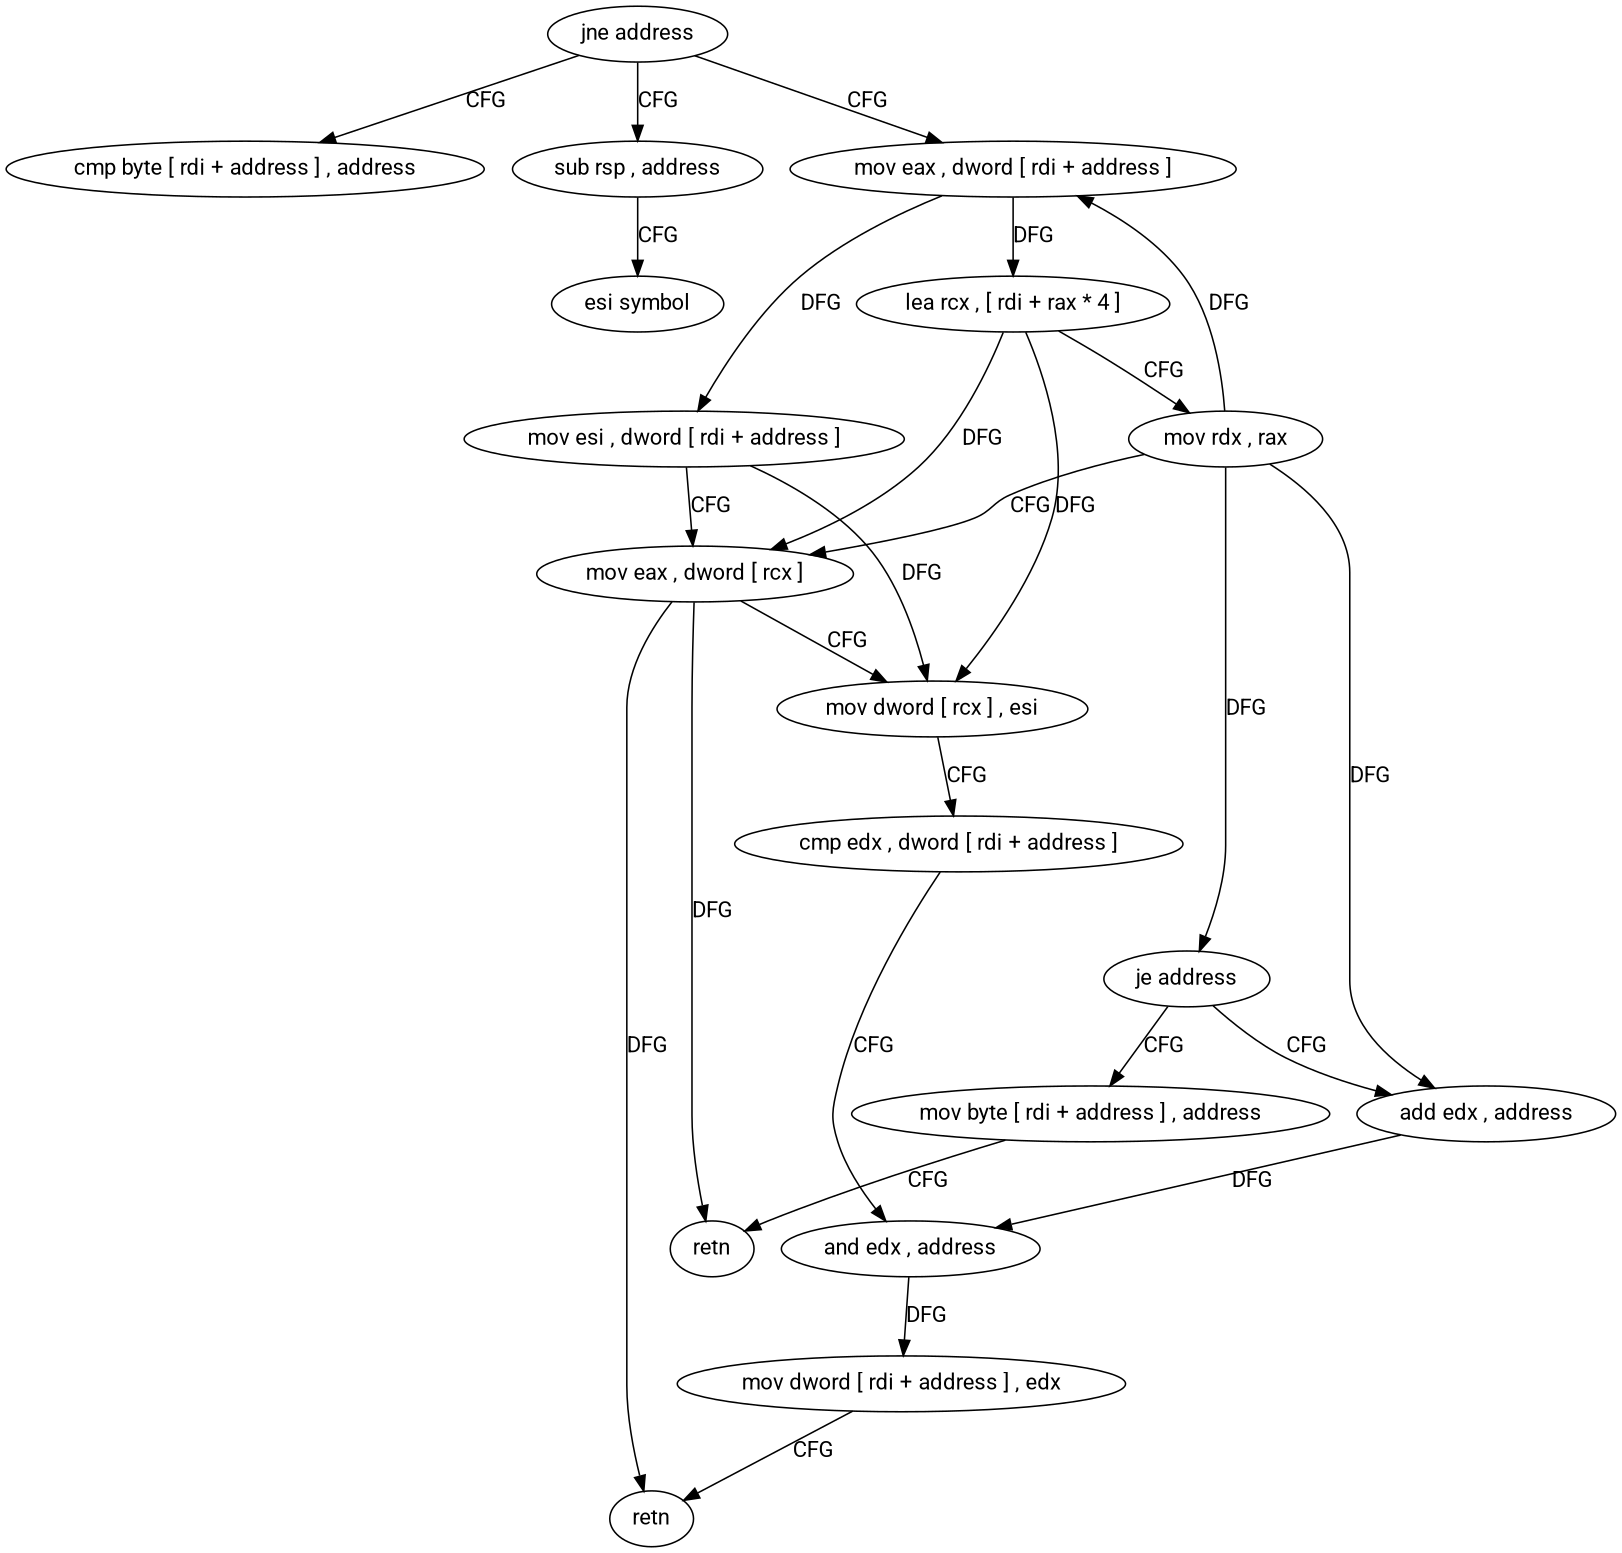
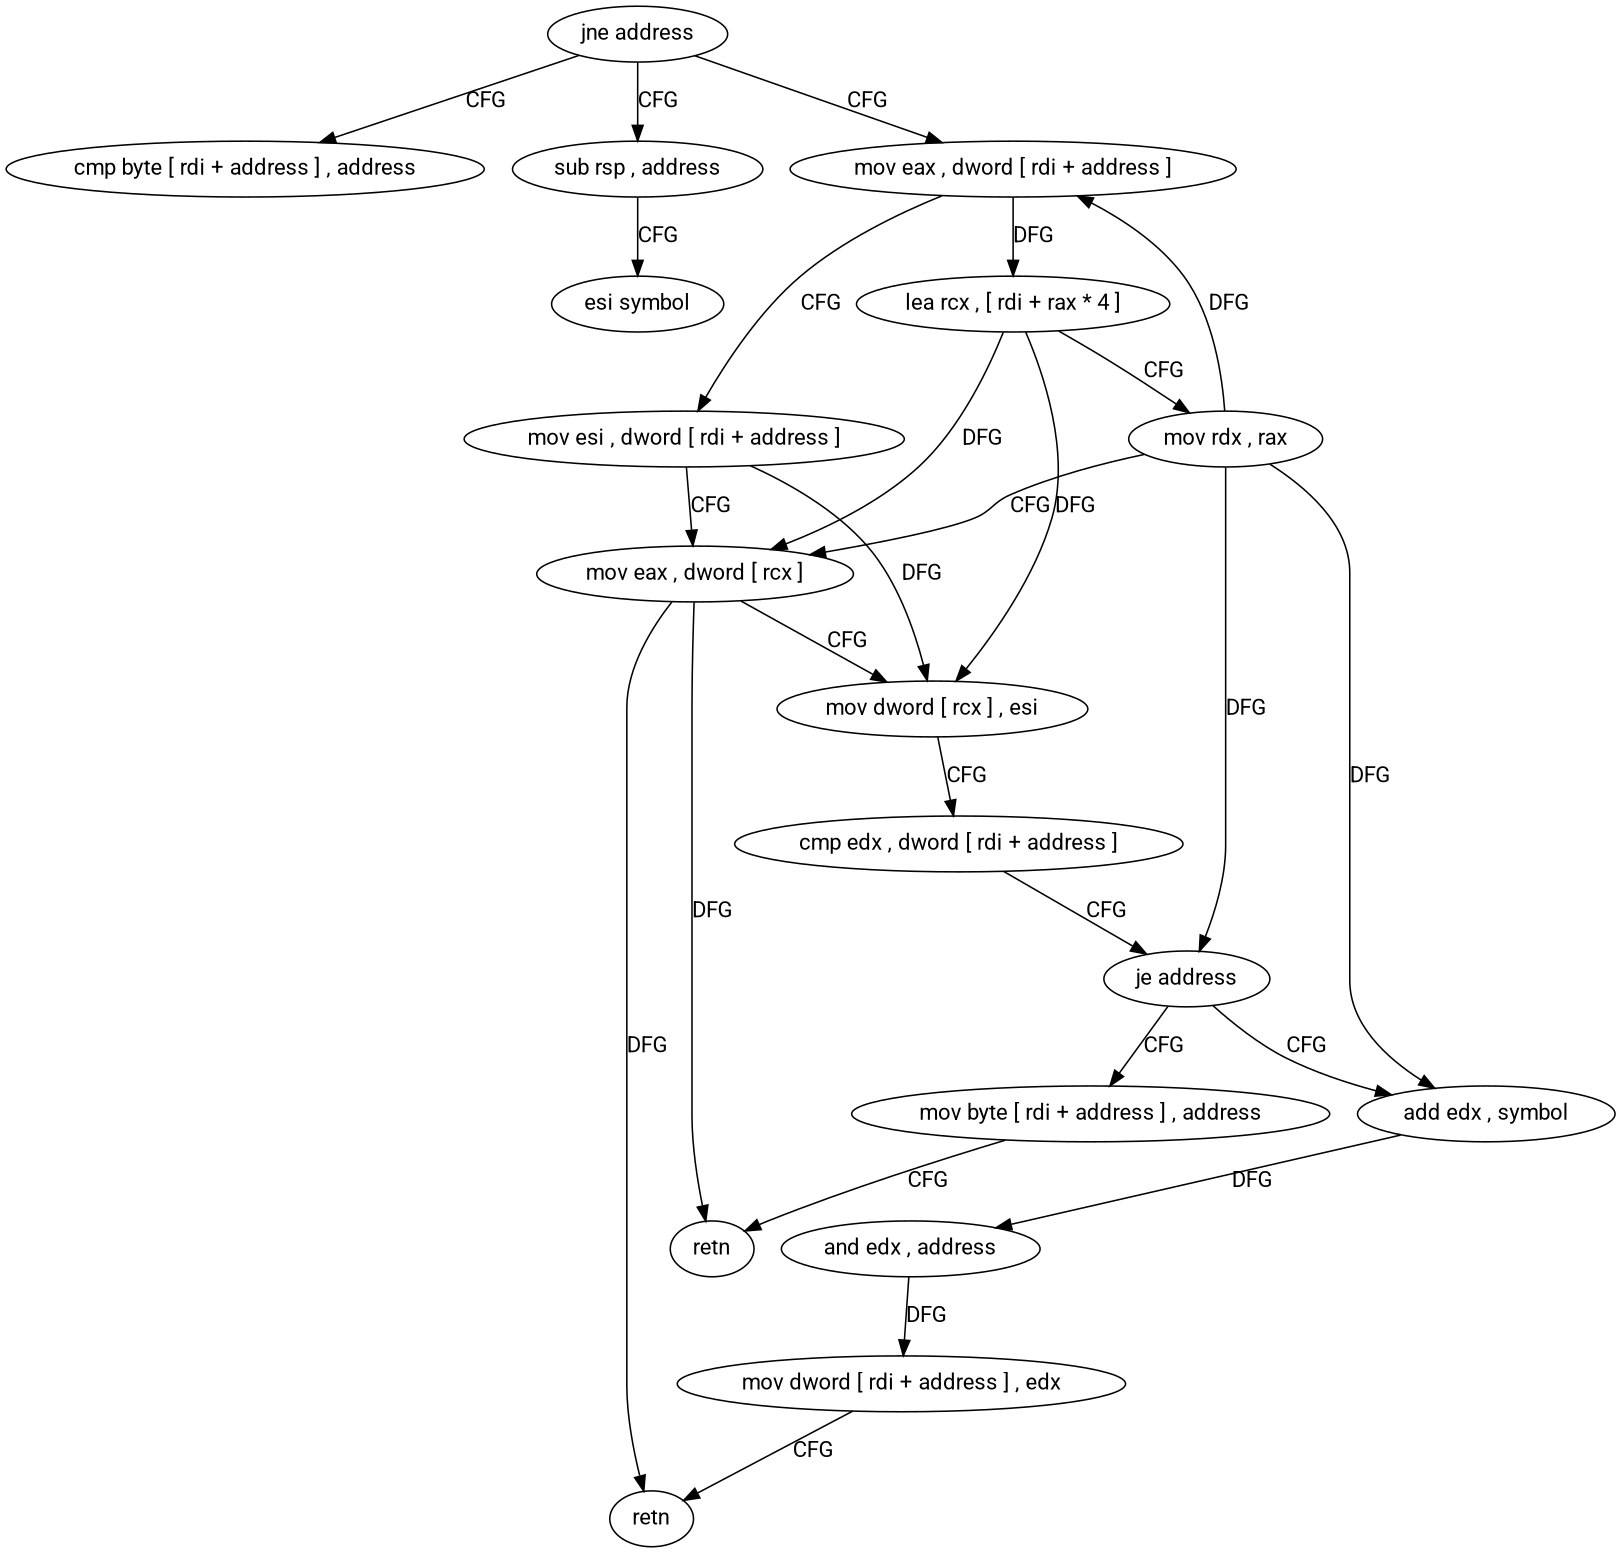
(822, 304) -> (822, 304)
(853, 1036) -> (1068, 909)
(1486, 1114) -> (1486, 1114)
